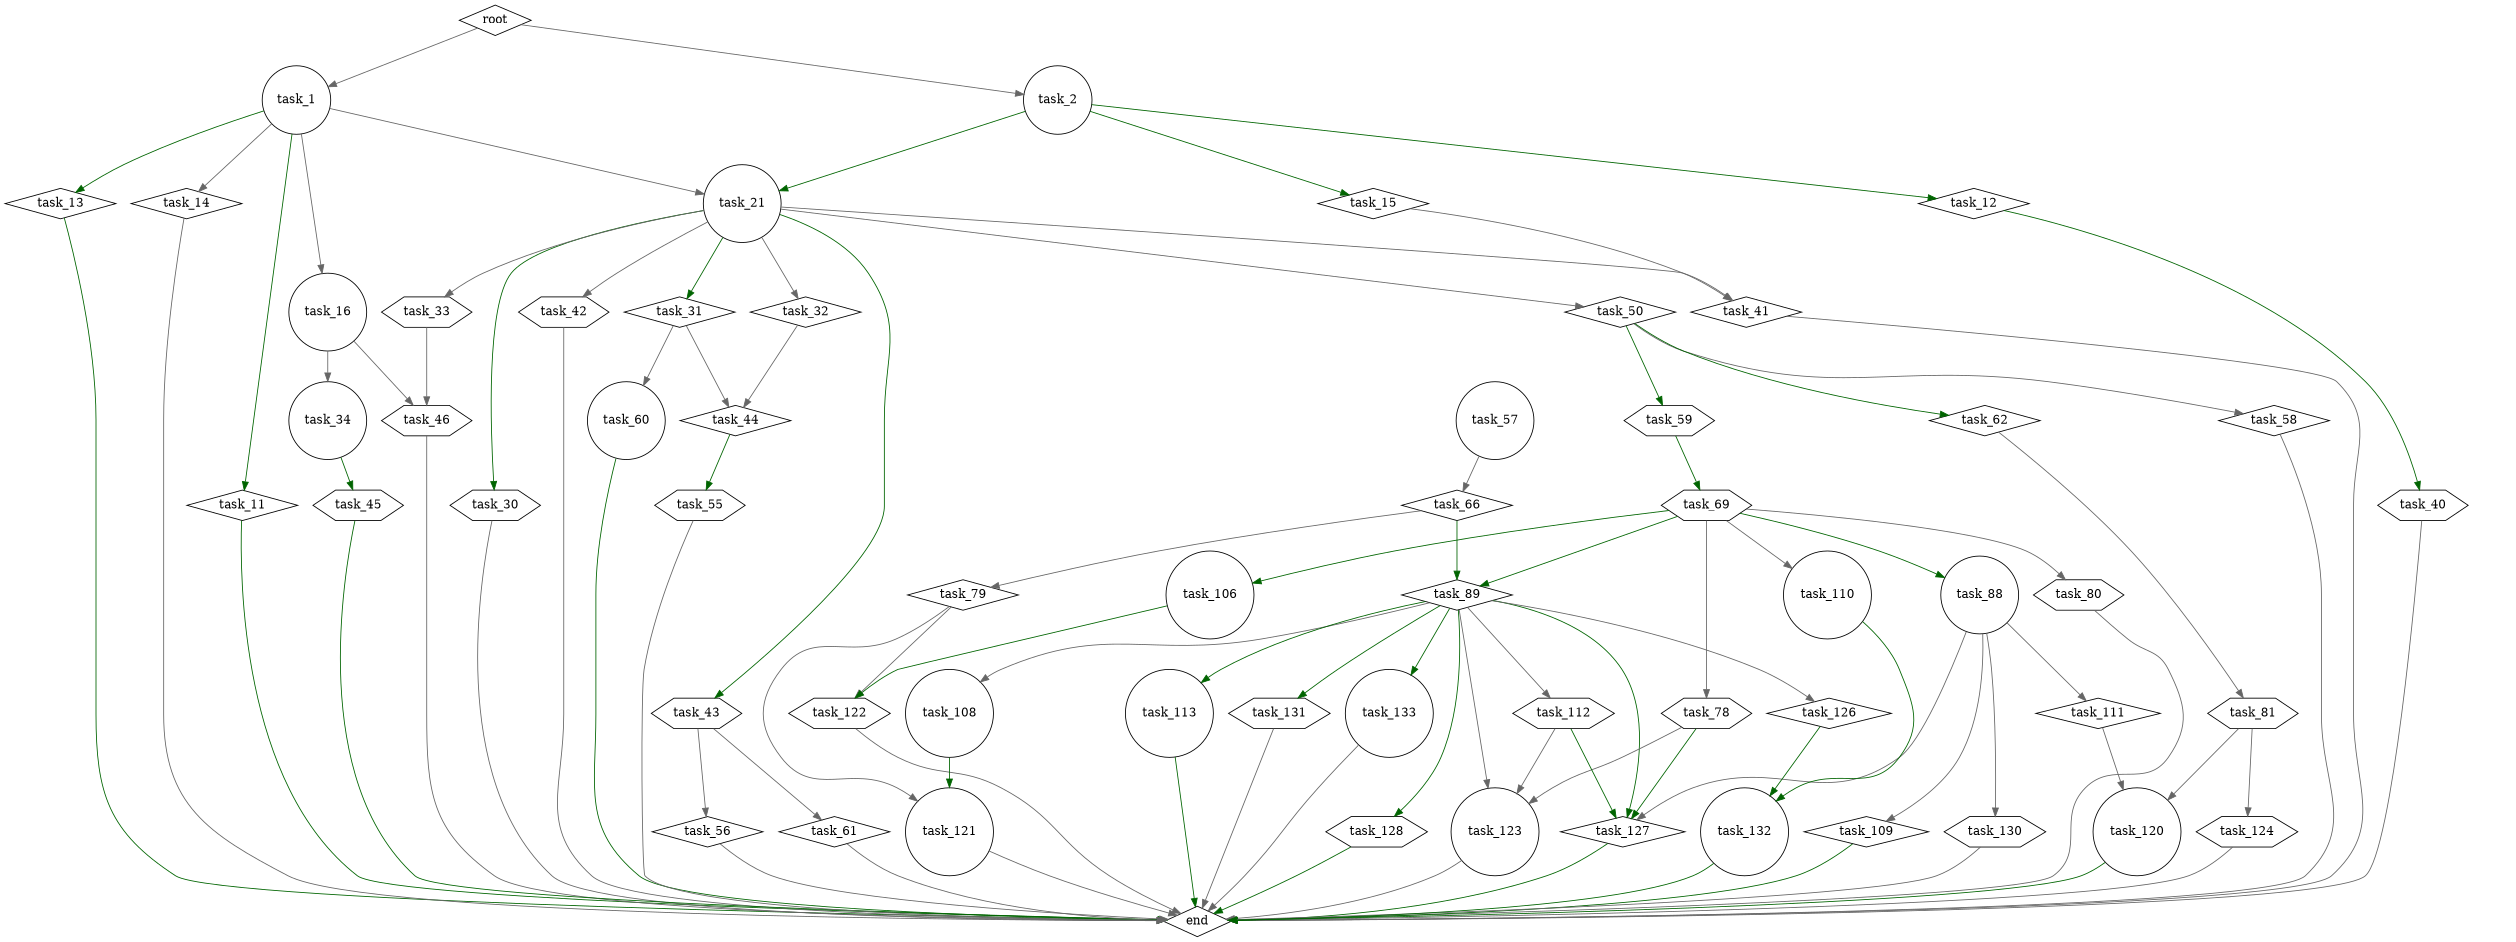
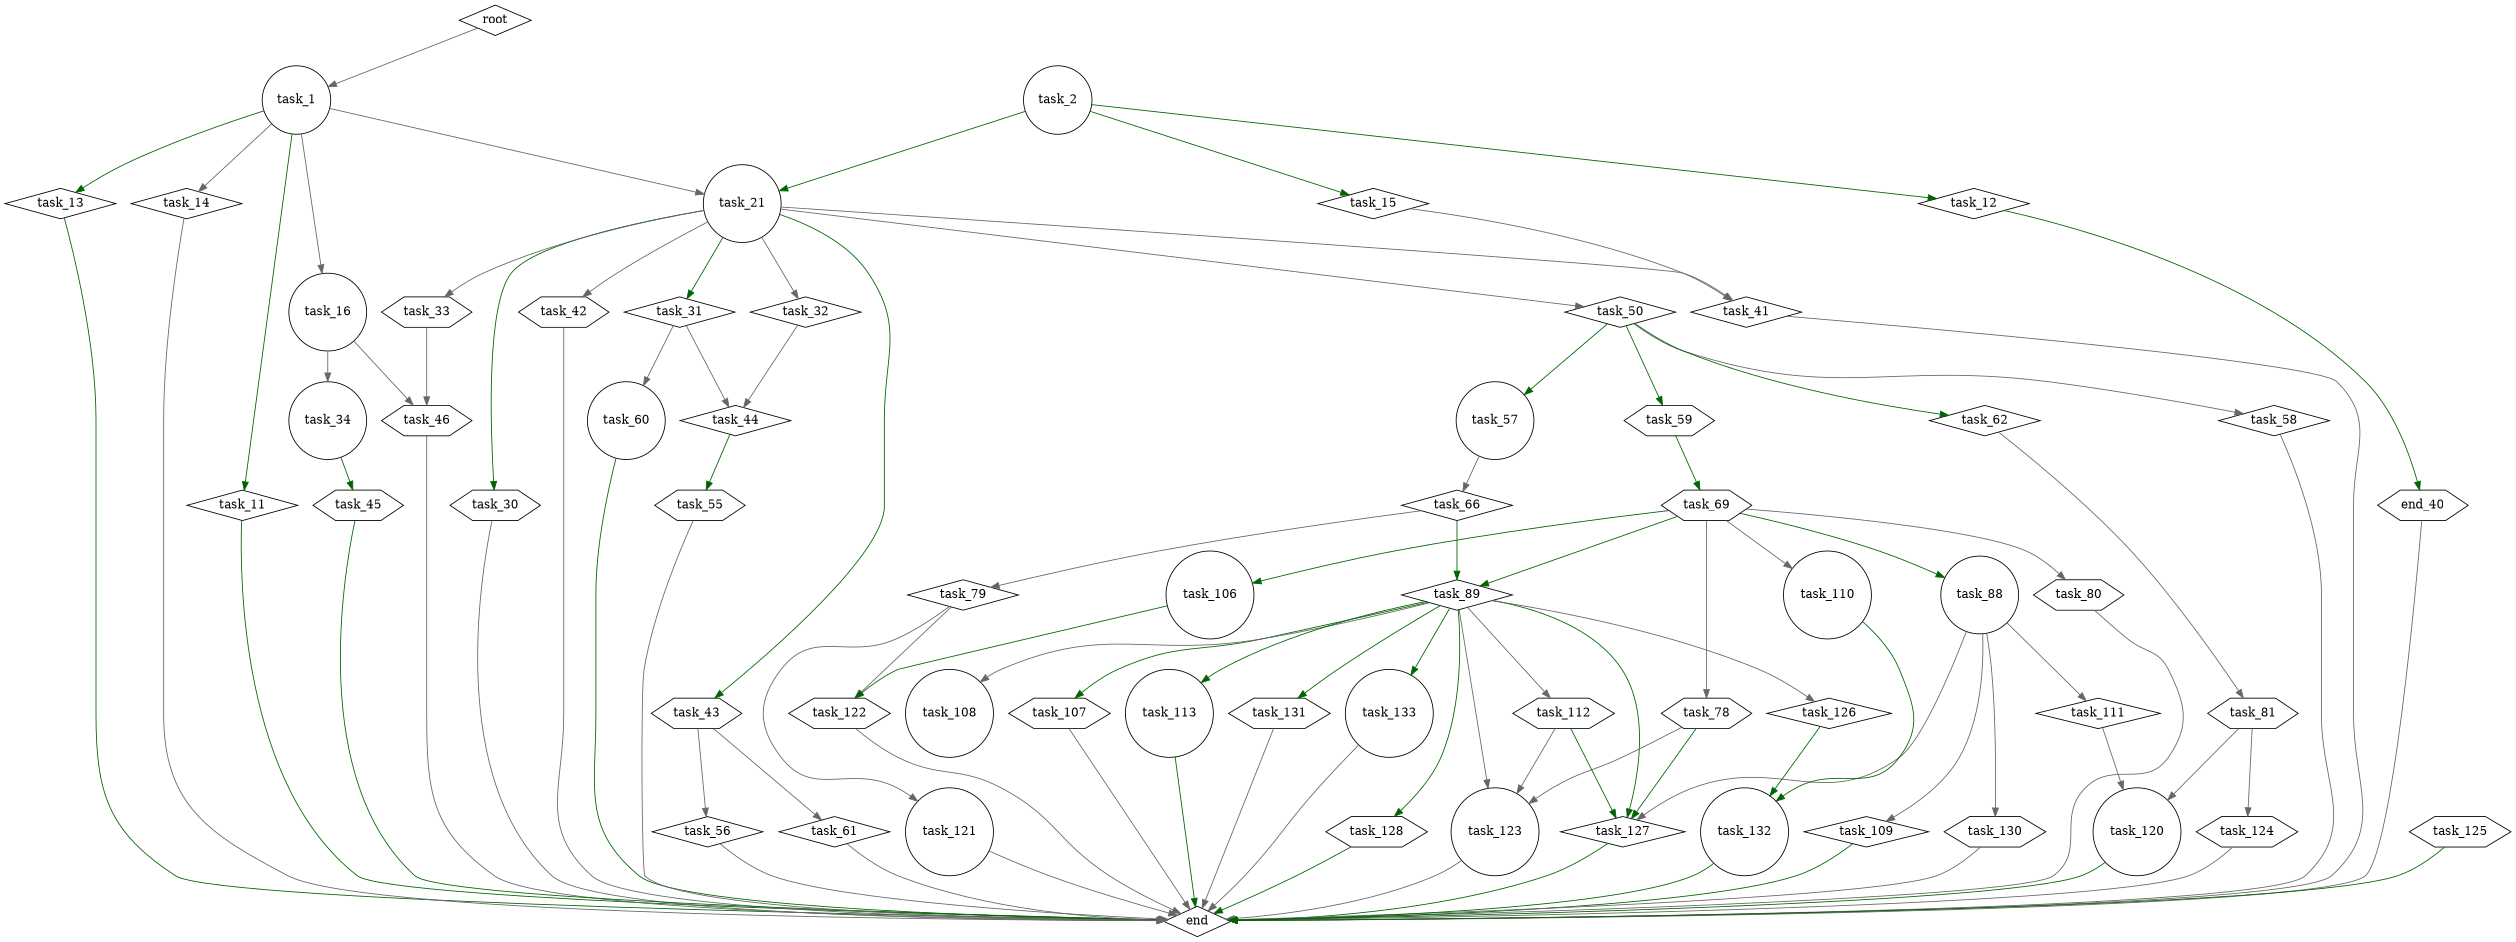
(768, 59) -> none
none -> (1569, 357)
(2423, 505) -> (2423, 505)
none -> (1059, 713)
(949, 767) -> none
none -> (2460, 832)
